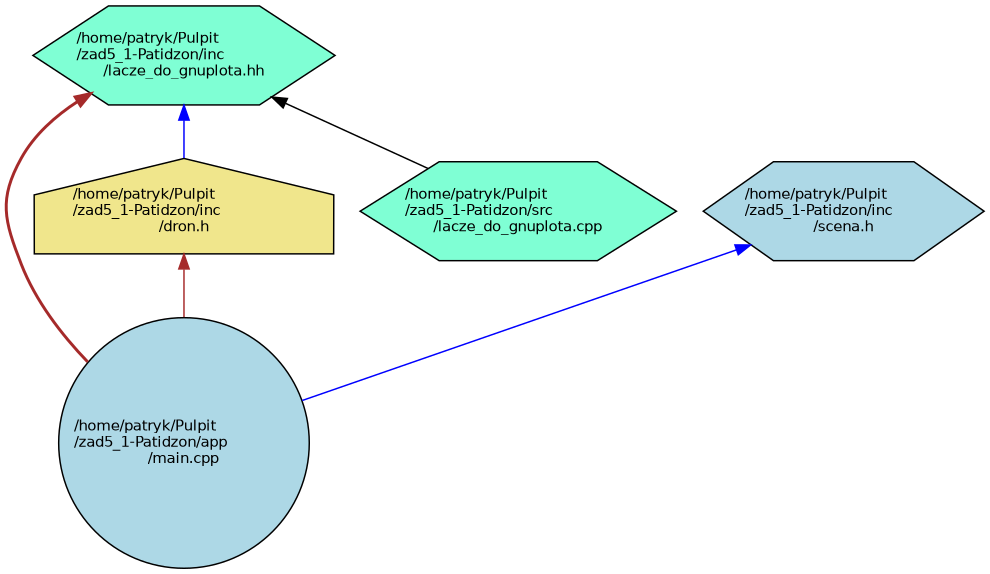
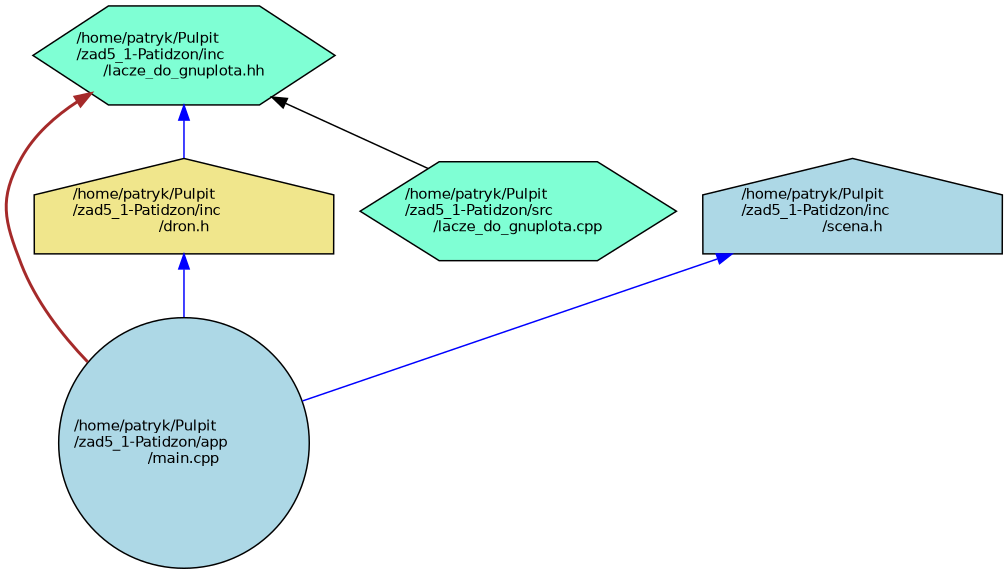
(844, 211) -> (853, 211)
(184, 293) -> (184, 293)
